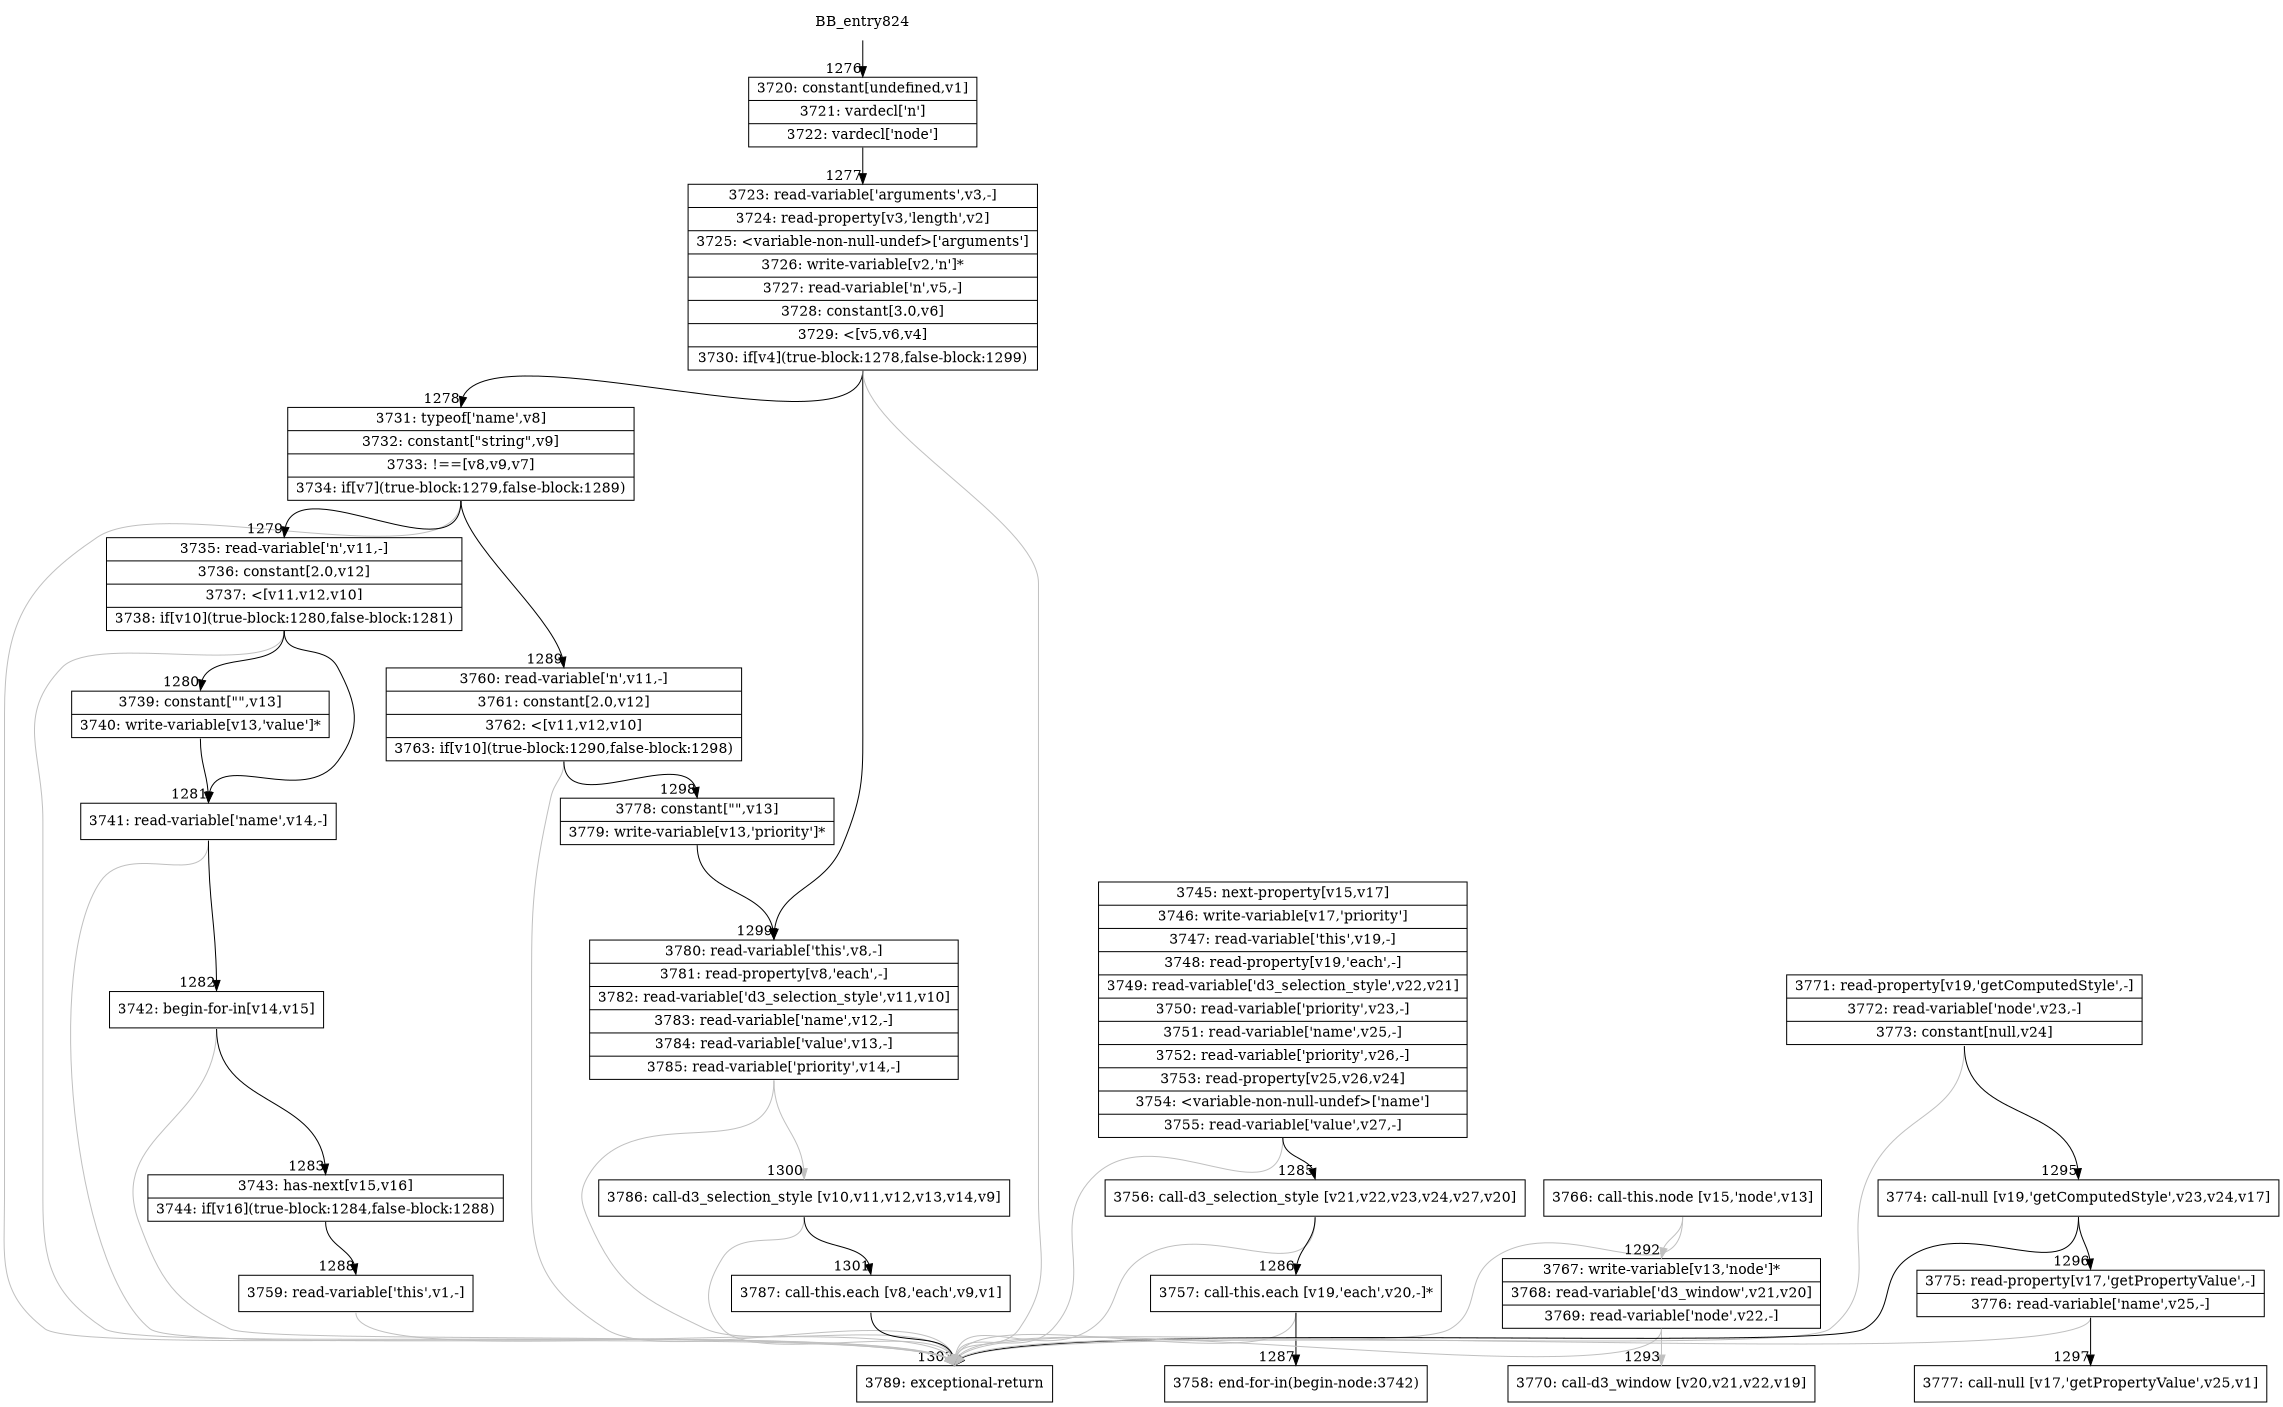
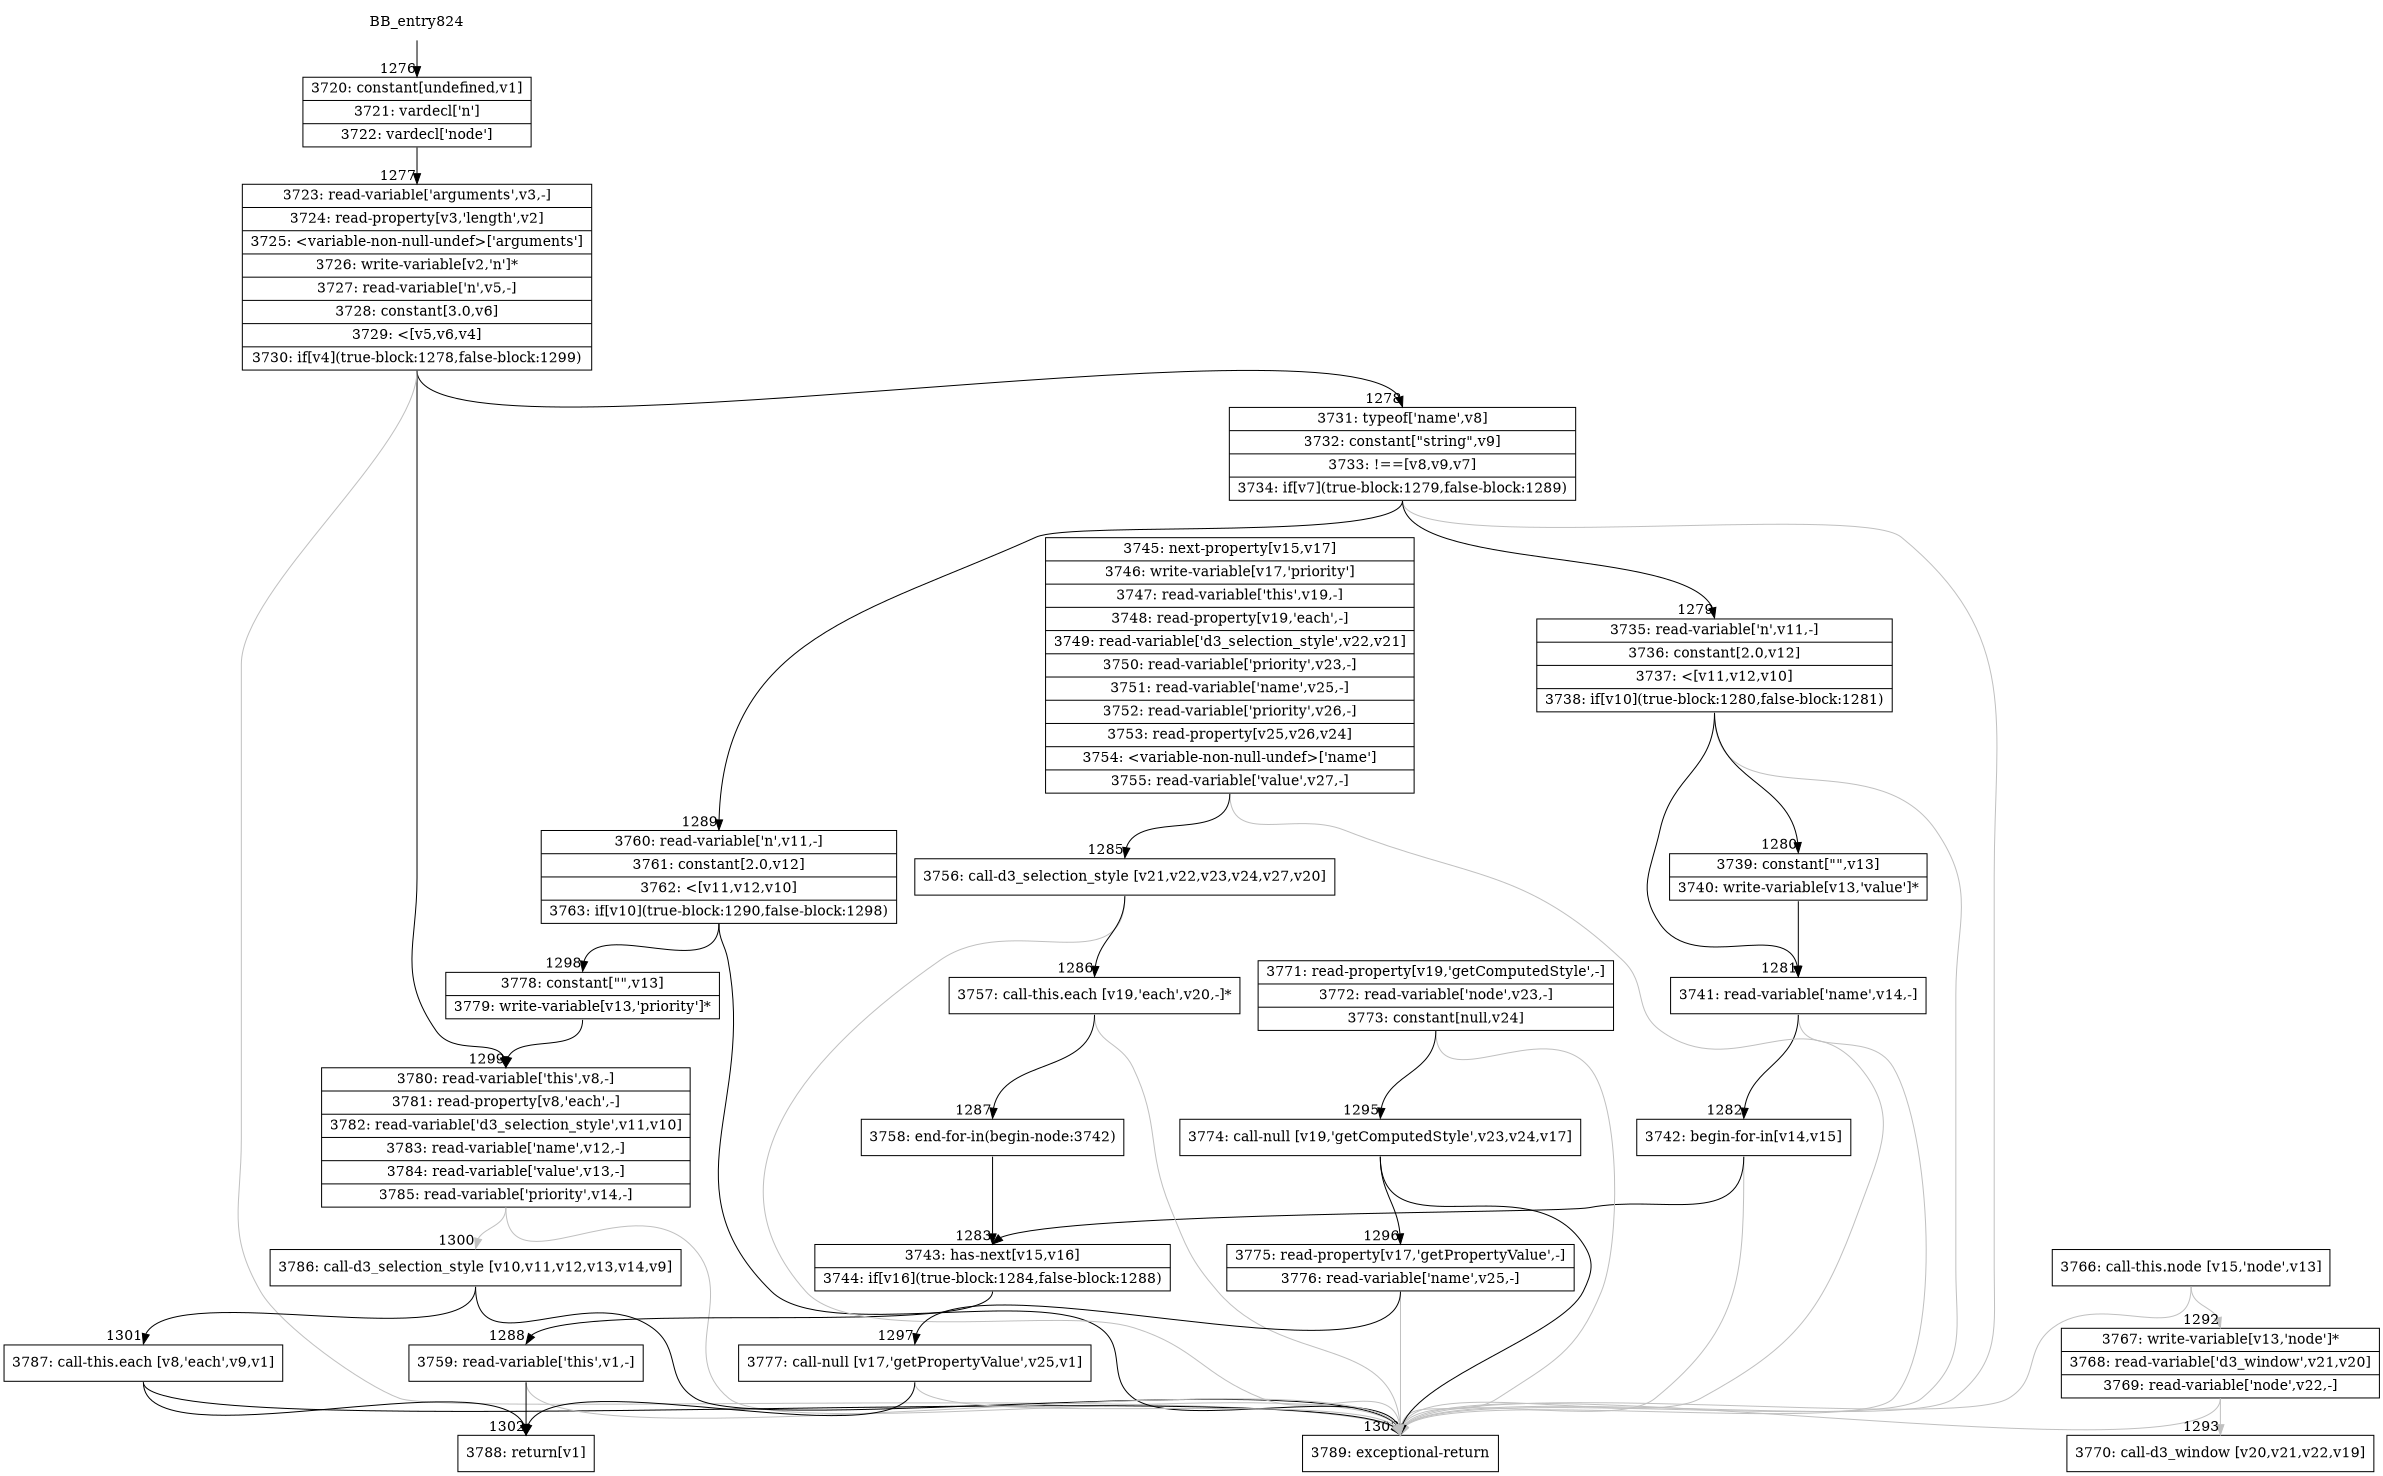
none -> (993, 1195)
(534, 1235) -> (811, 1308)
(715, 1319) -> (685, 1389)
none -> (1153, 1409)
none -> (526, 1453)
